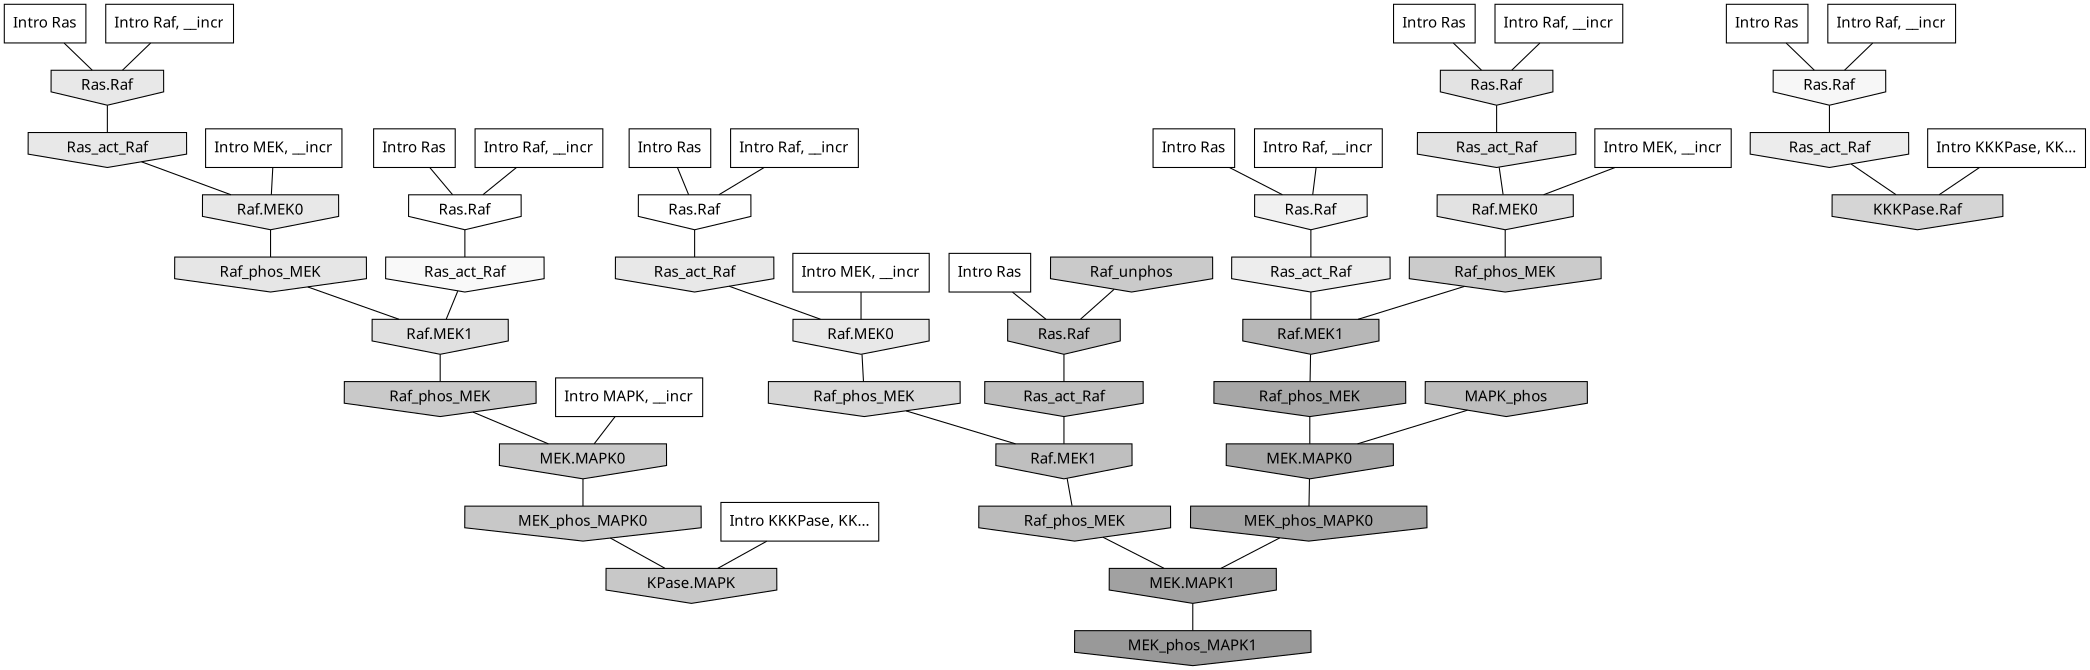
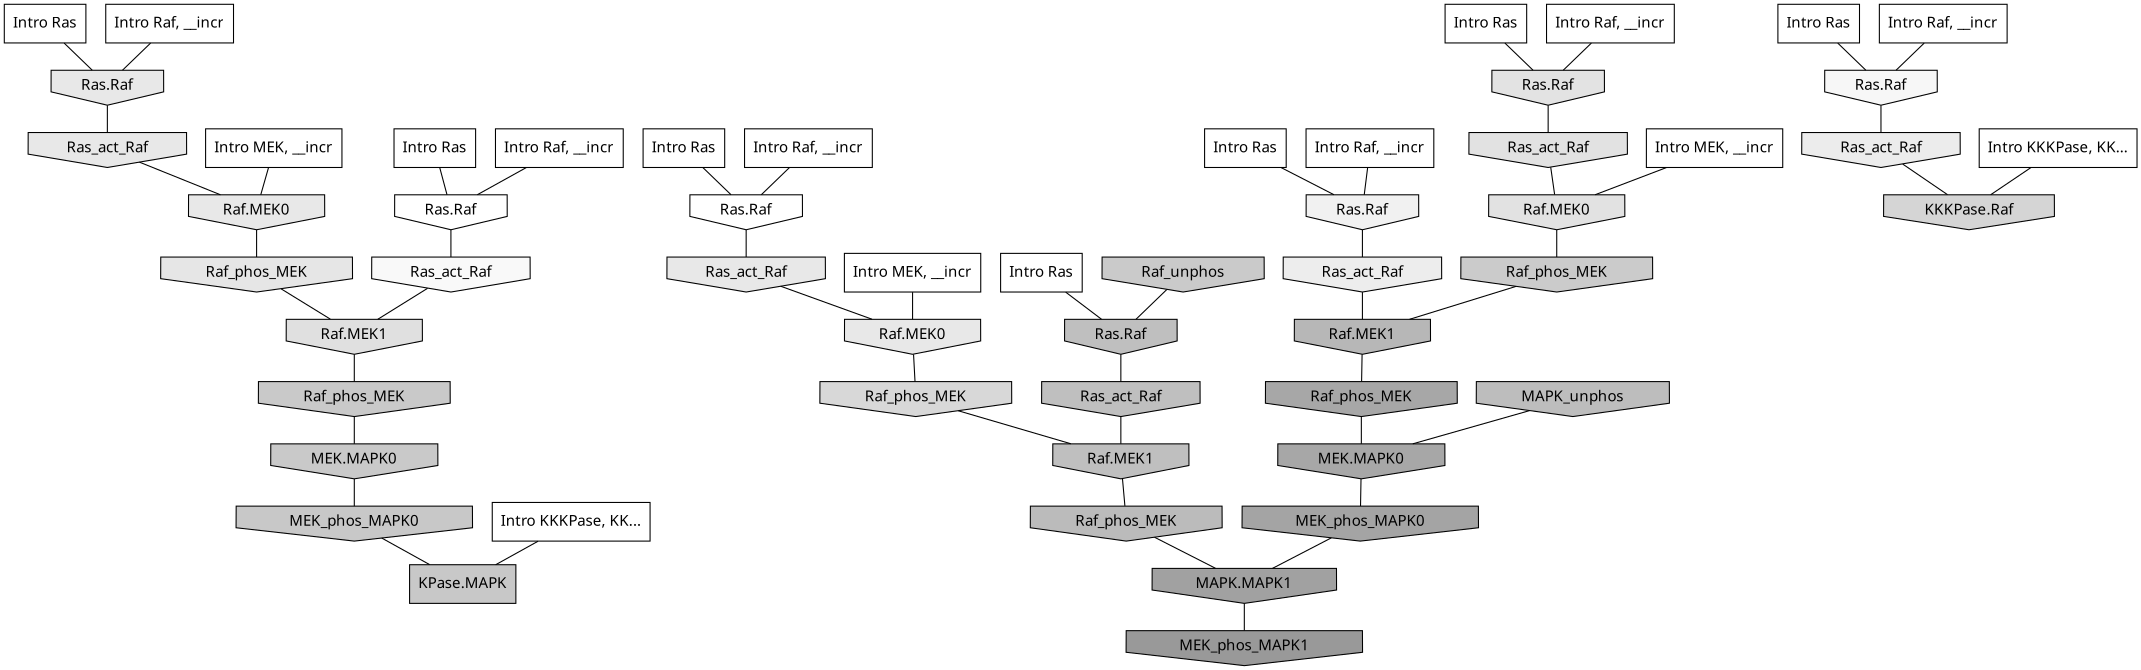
(629, 397) -> none
(1506, 397) -> (1573, 397)
(691, 584) -> (463, 584)
(1193, 584) -> (1244, 584)
